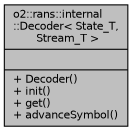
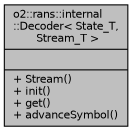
(46, 80) -> (43, 80)
